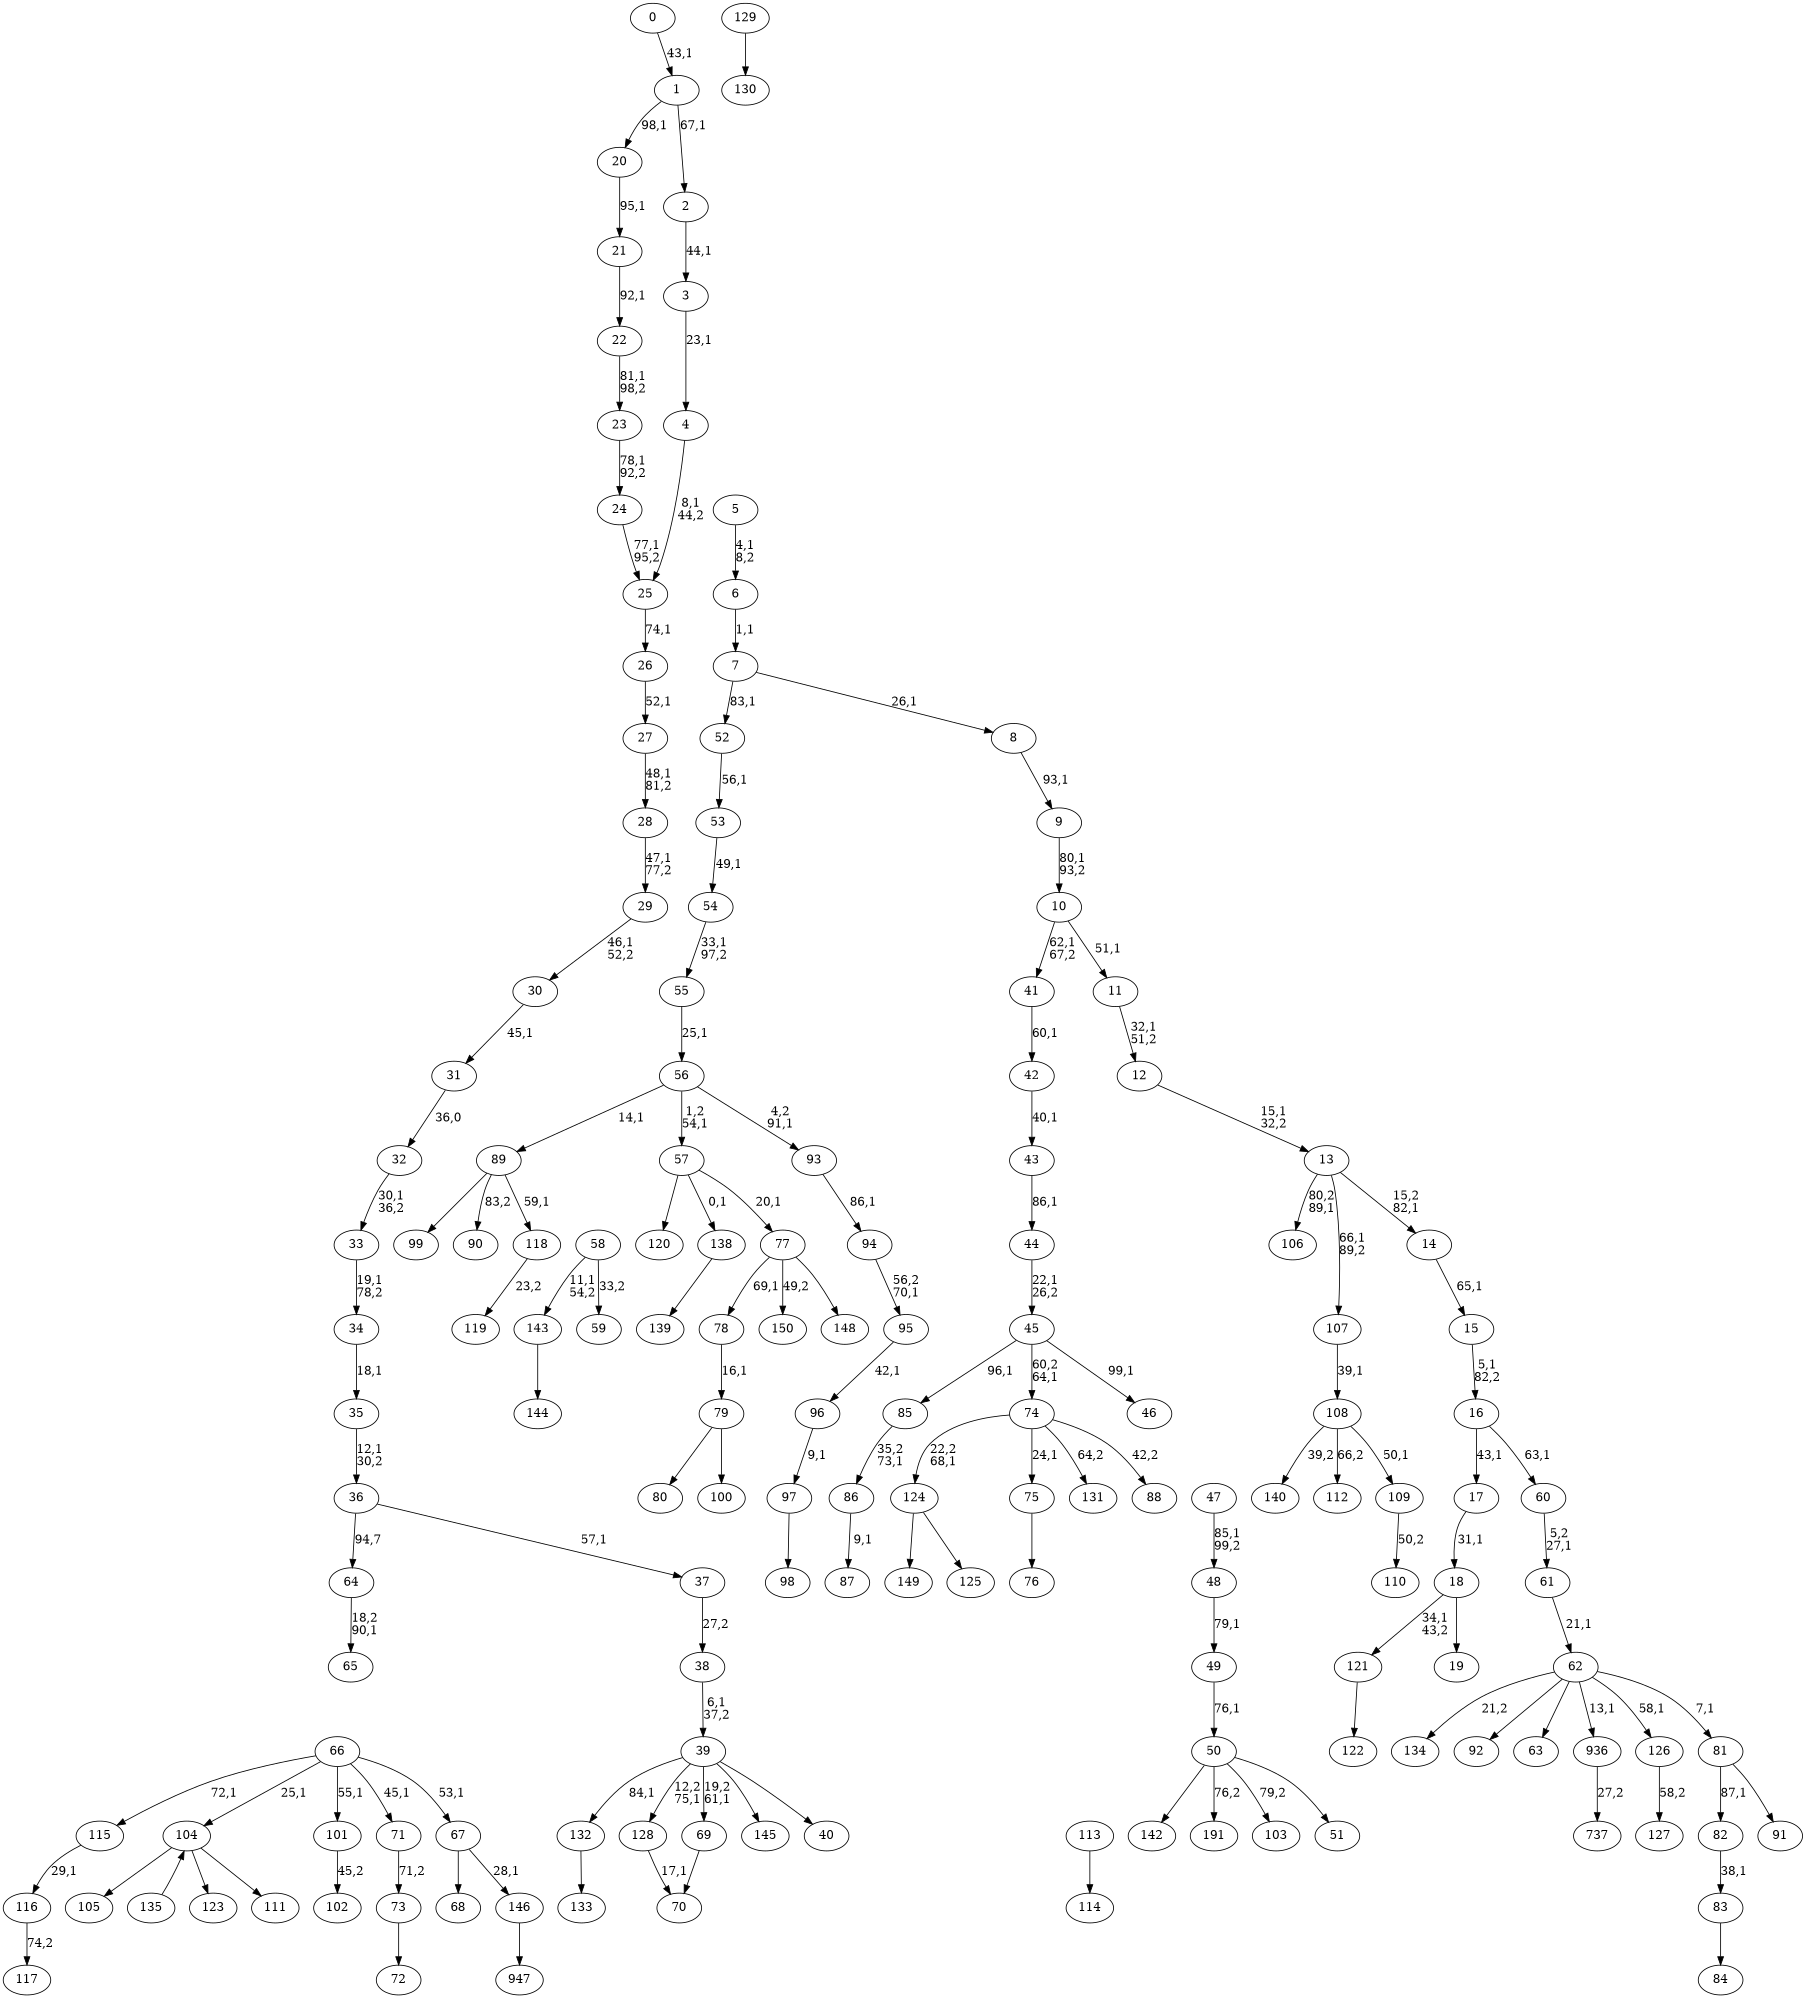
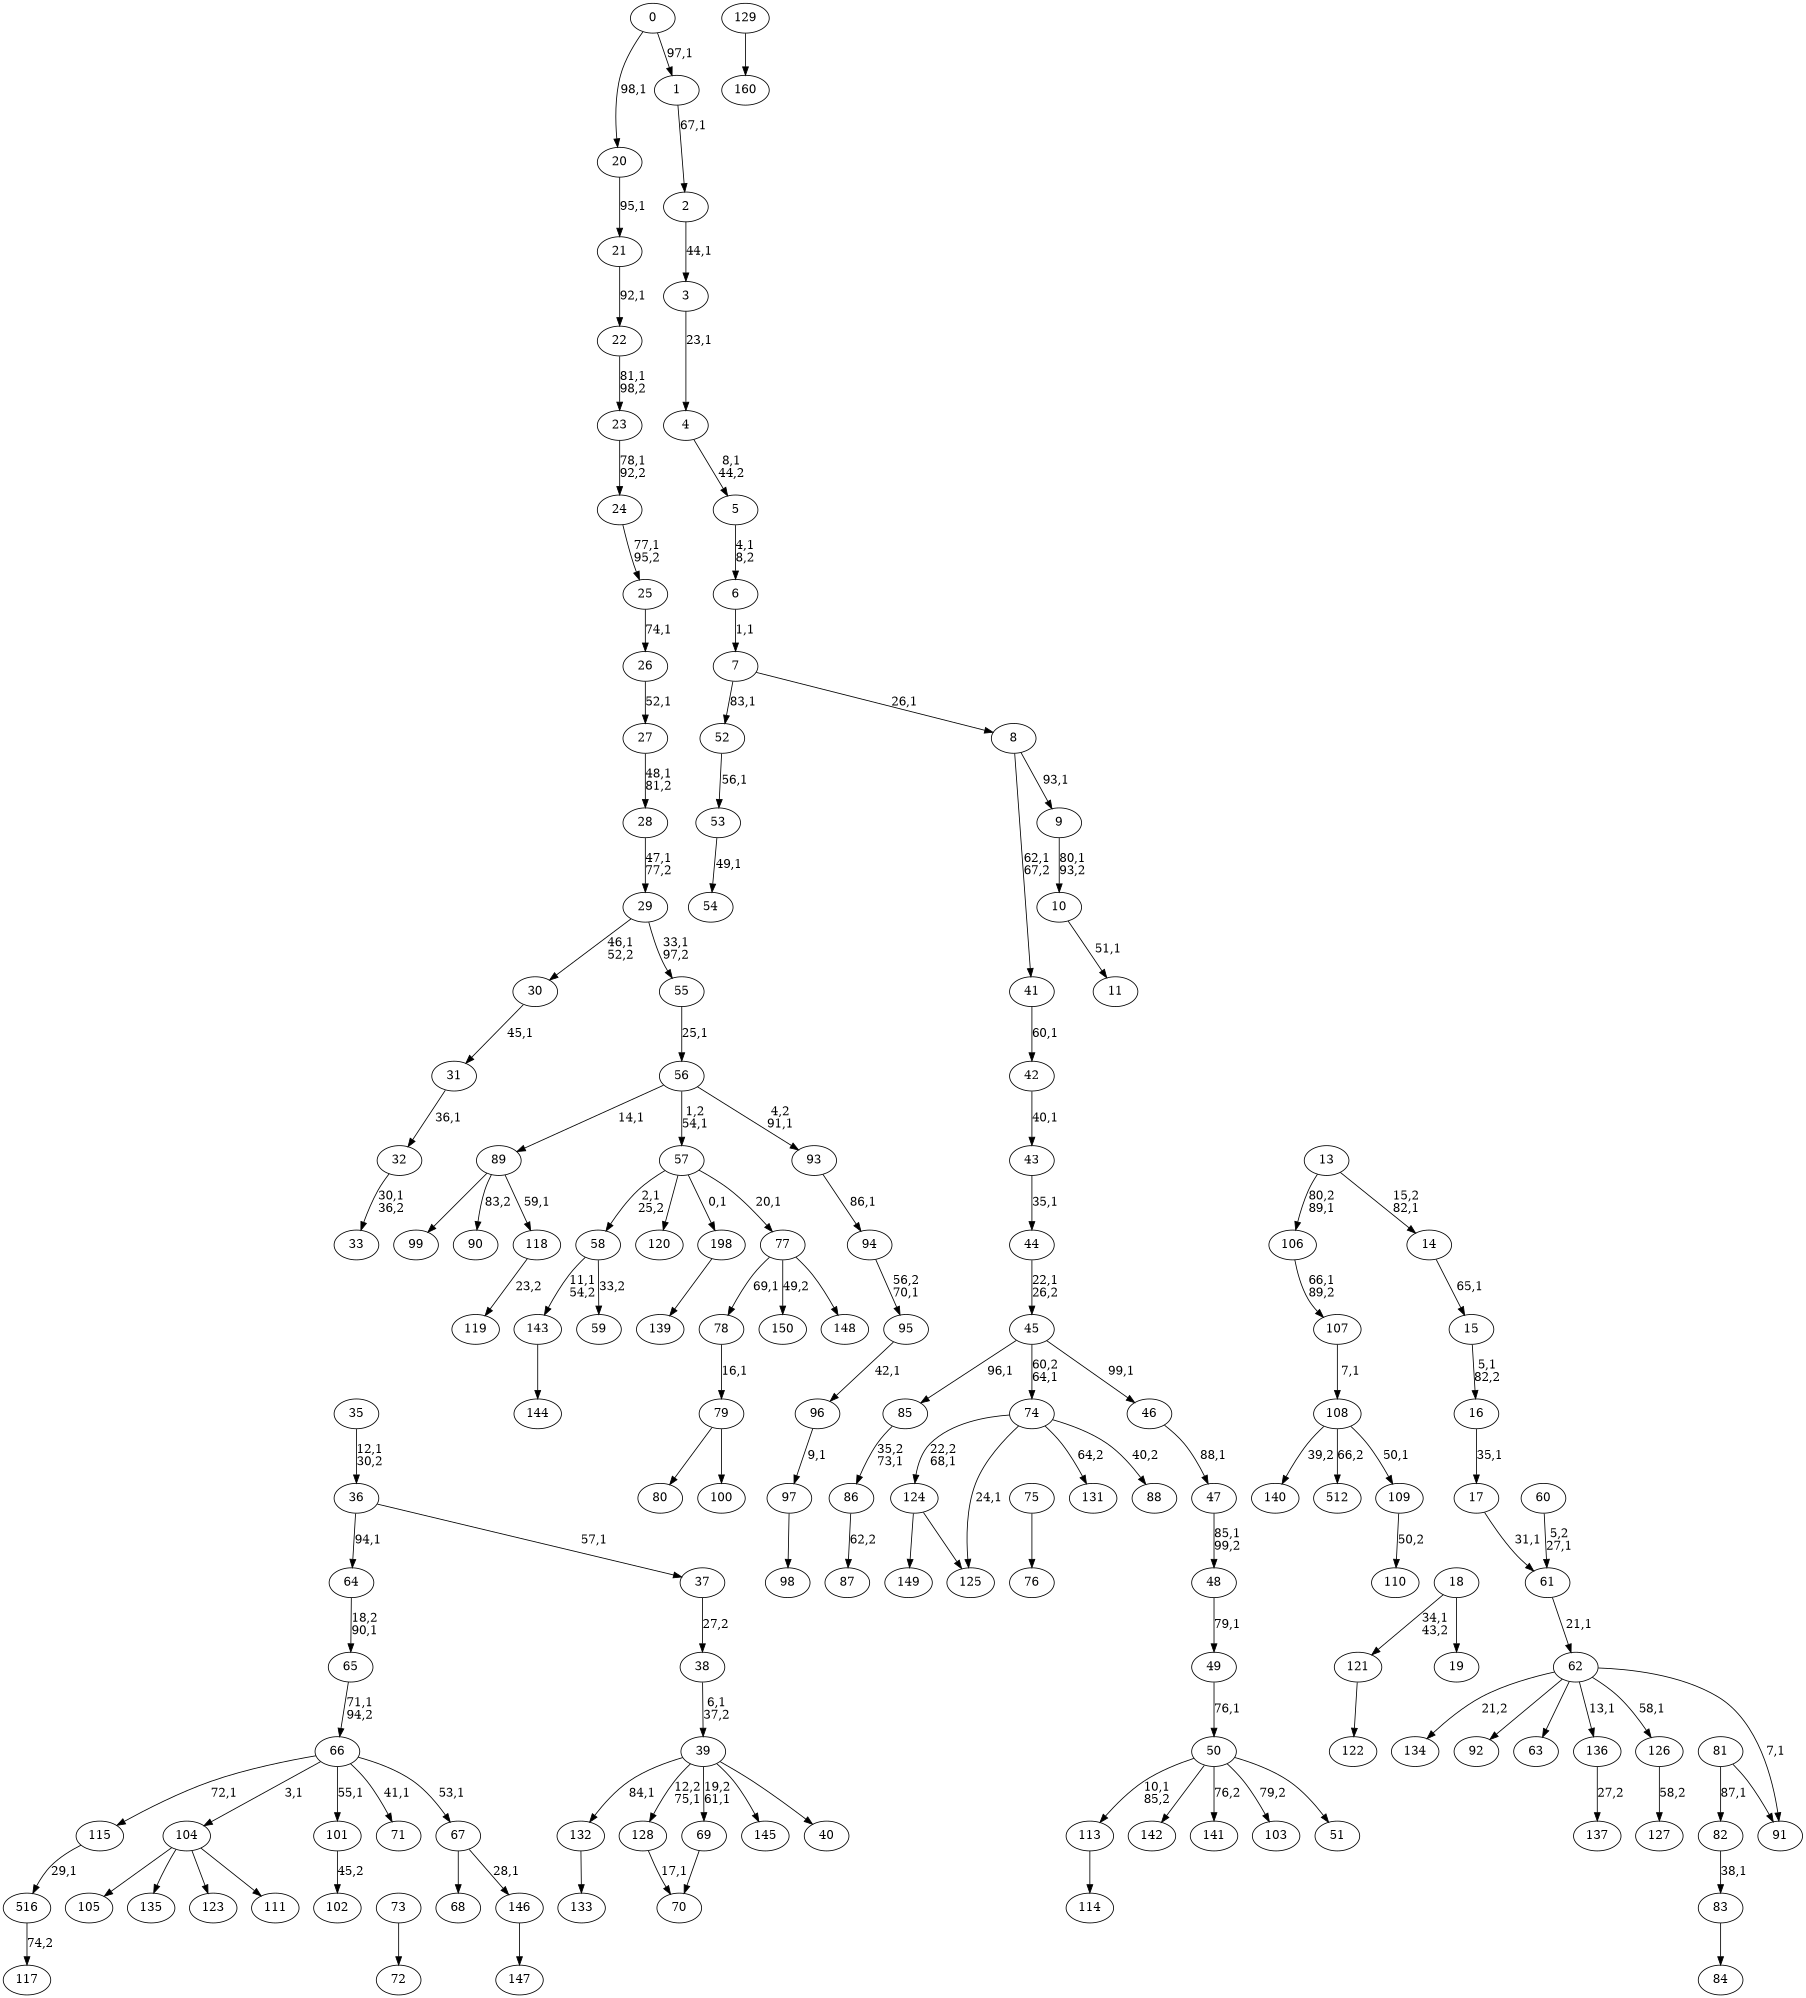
(680, 54) -> (680, 54)
(745, 90) -> (745, 90)
(642, 119) -> (619, 83)
(675, 508) -> (709, 464)
(698, 946) -> (657, 947)
(1047, 946) -> (1022, 861)
(1140, 1076) -> none
(448, 1118) -> (448, 1118)
none -> (634, 1194)
(1045, 1203) -> (1045, 1203)
(1339, 1240) -> (1302, 1287)
(721, 1245) -> (721, 1245)
(356, 1329) -> none
(1351, 1372) -> (1351, 1372)
none -> (1188, 1448)
(1512, 1450) -> none
(1032, 1452) -> (975, 1486)
(1145, 1456) -> (1145, 1456)
(1490, 1456) -> (1490, 1456)
(1337, 1498) -> (1337, 1498)
(1456, 1534) -> (1504, 1540)
(368, 1540) -> (368, 1540)
(863, 1540) -> (863, 1540)
(1657, 1691) -> (1722, 1700)
none -> (345, 1705)
(1597, 1752) -> (1597, 1752)
none -> (1145, 1780)
(294, 1794) -> (294, 1794)
(397, 1794) -> (397, 1794)
(1214, 1836) -> (1214, 1836)
(1597, 1836) -> (1597, 1836)
(399, 1868) -> none
(172, 1877) -> (166, 1867)
(27, 1908) -> (27, 1908)
(520, 1980) -> (520, 1980)
